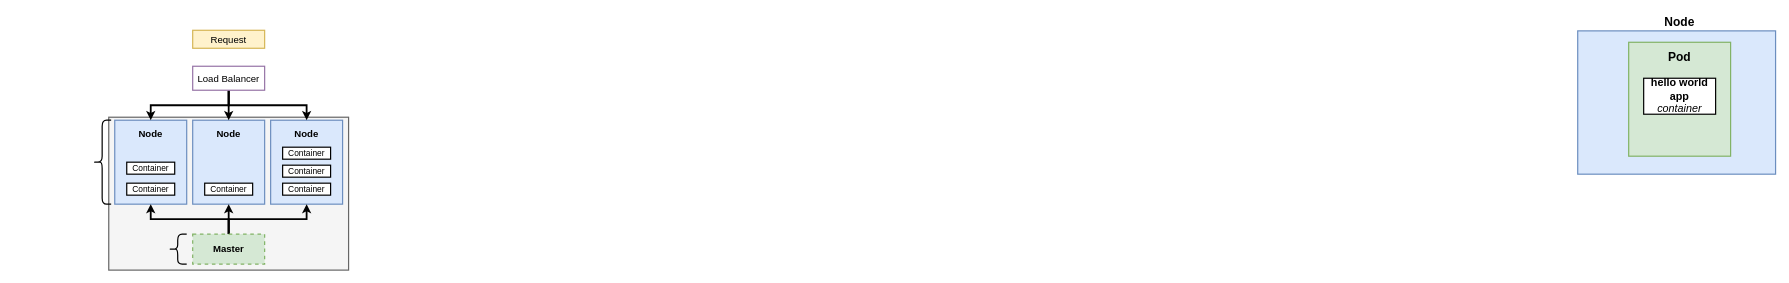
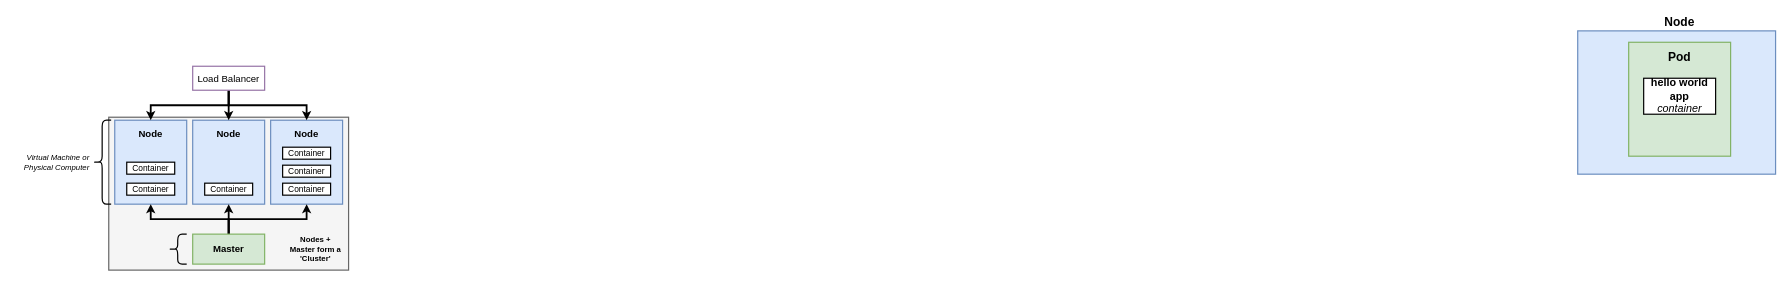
(228, 39) -> none
none -> (51, 162)
(228, 249) -> (228, 249)
none -> (315, 249)
